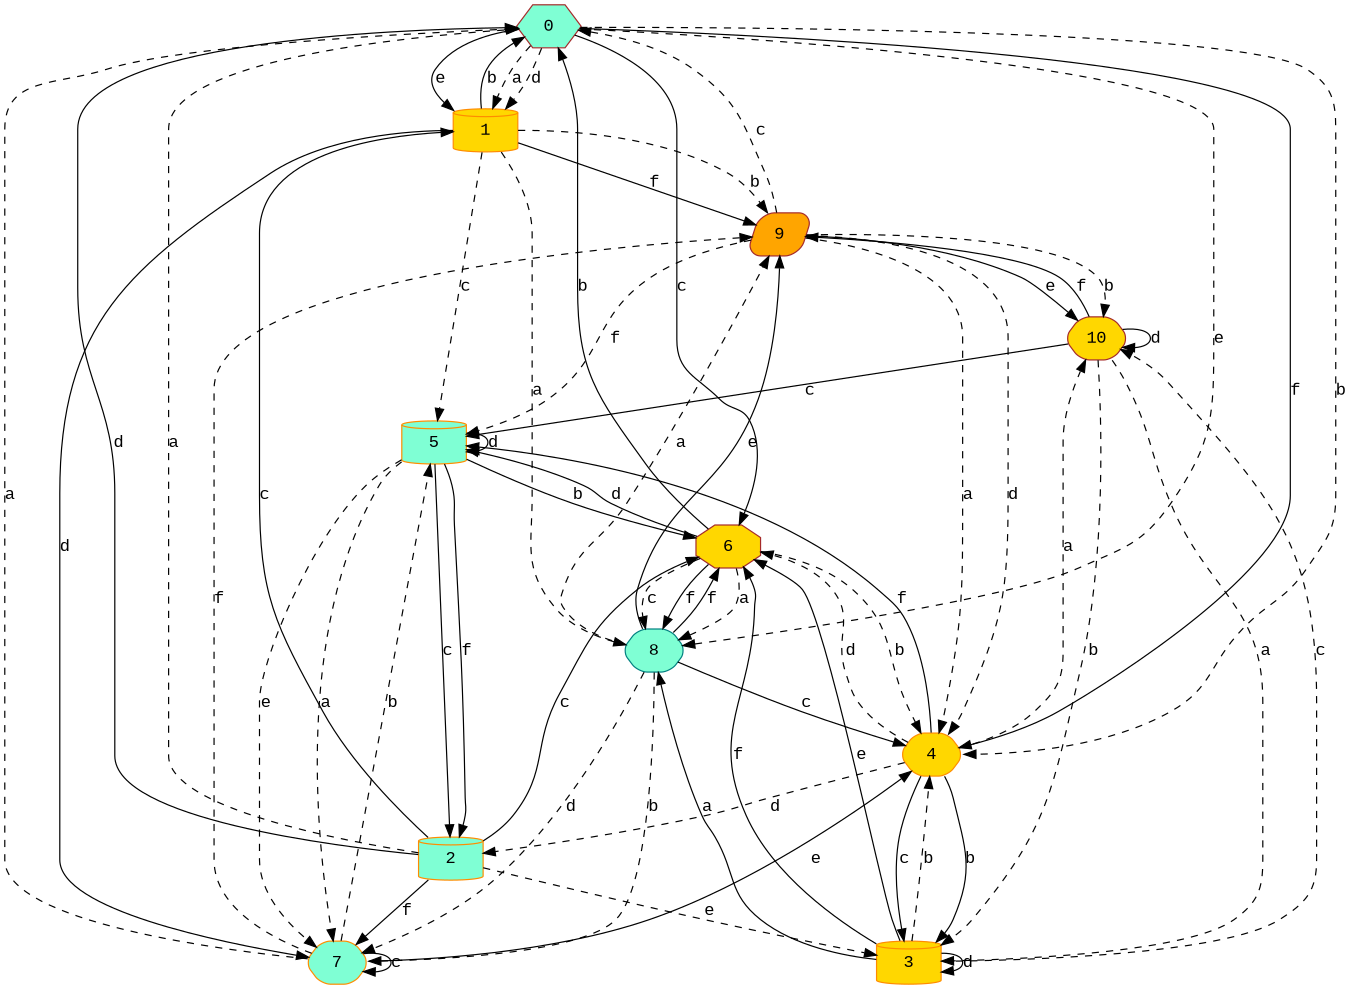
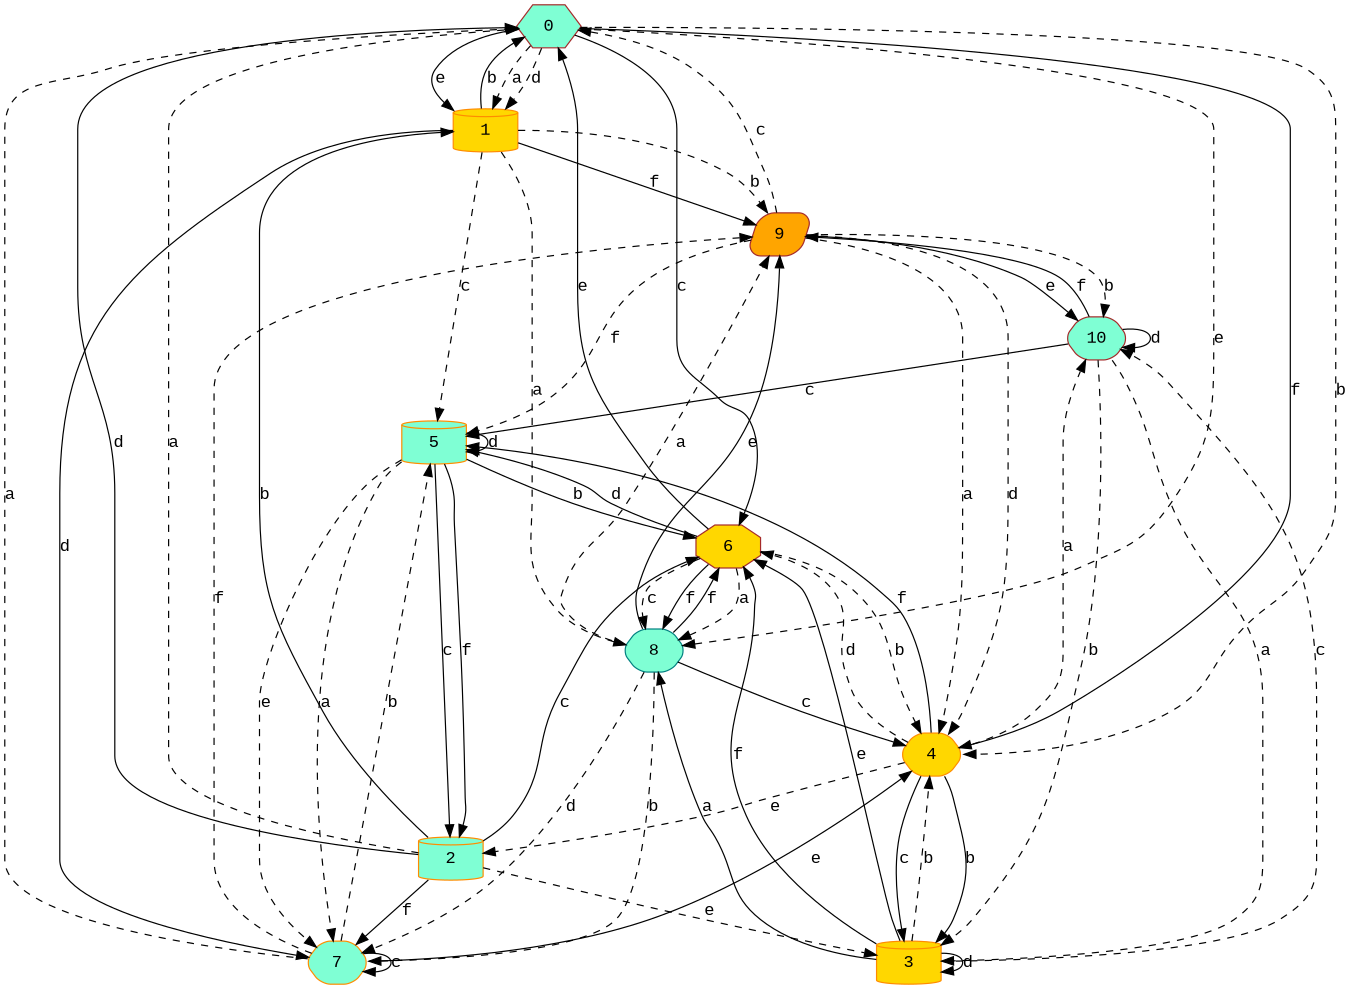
(583, 286) -> (583, 286)
(1097, 338) -> (1097, 338)
(265, 494) -> (265, 494)
(775, 807) -> (775, 807)
